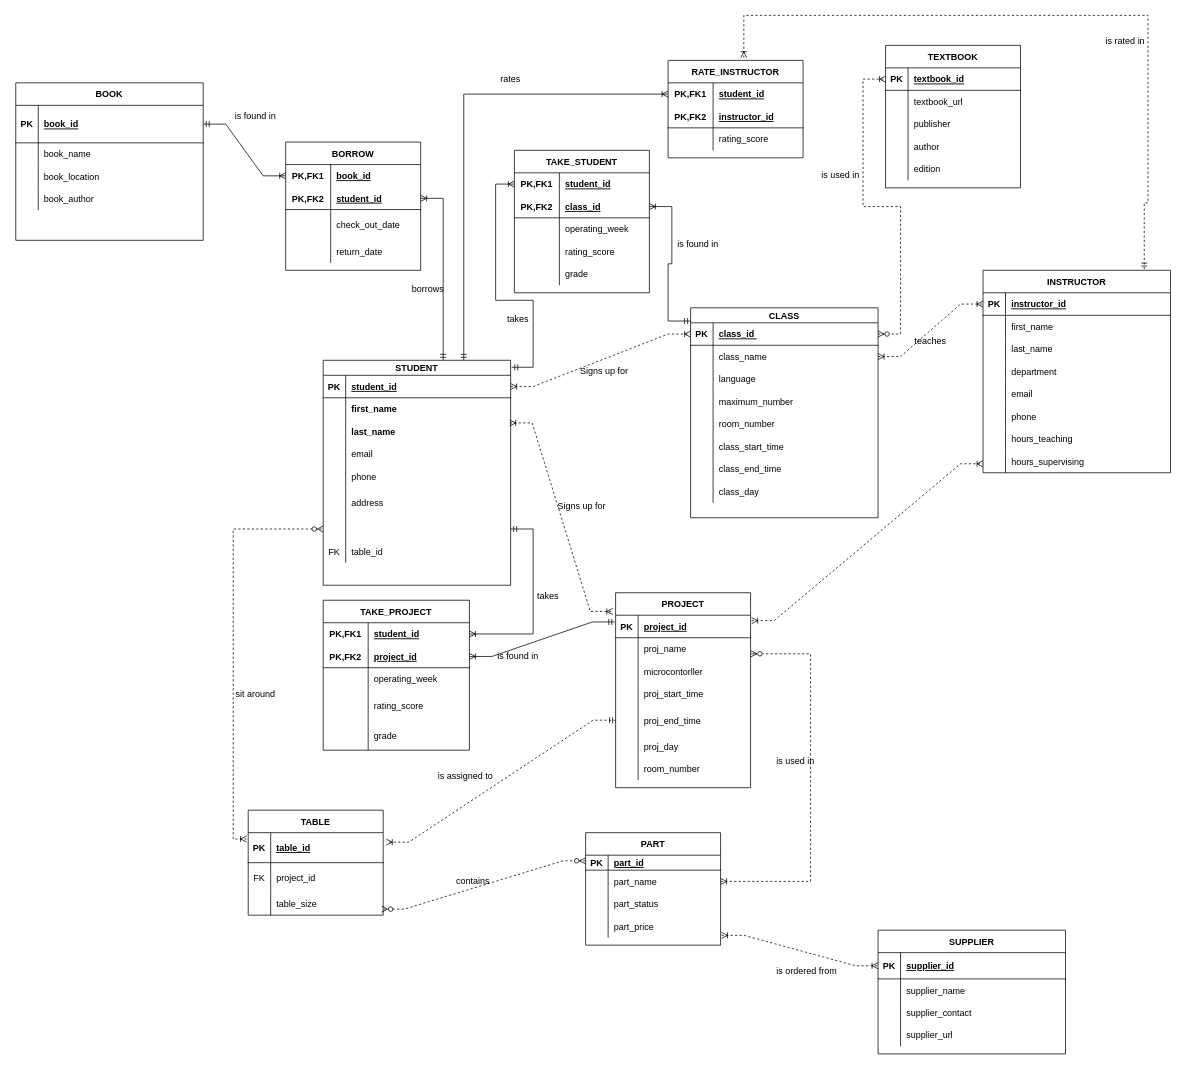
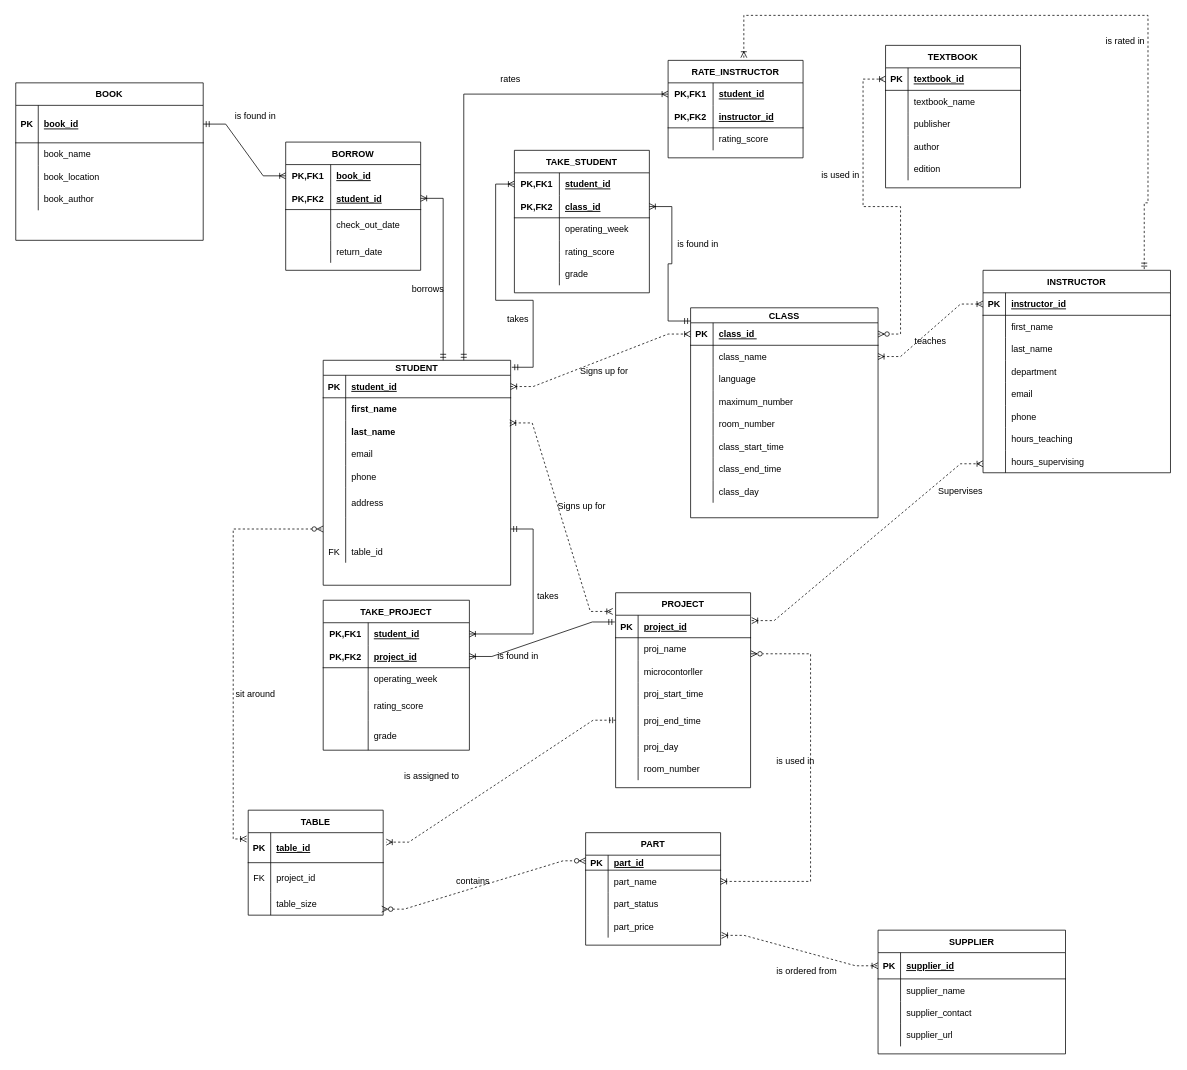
(943, 102) -> (946, 102)
none -> (960, 492)
(465, 777) -> (432, 777)
